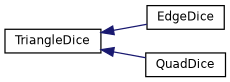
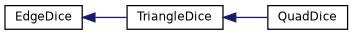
(130, 27) -> (111, 17)
